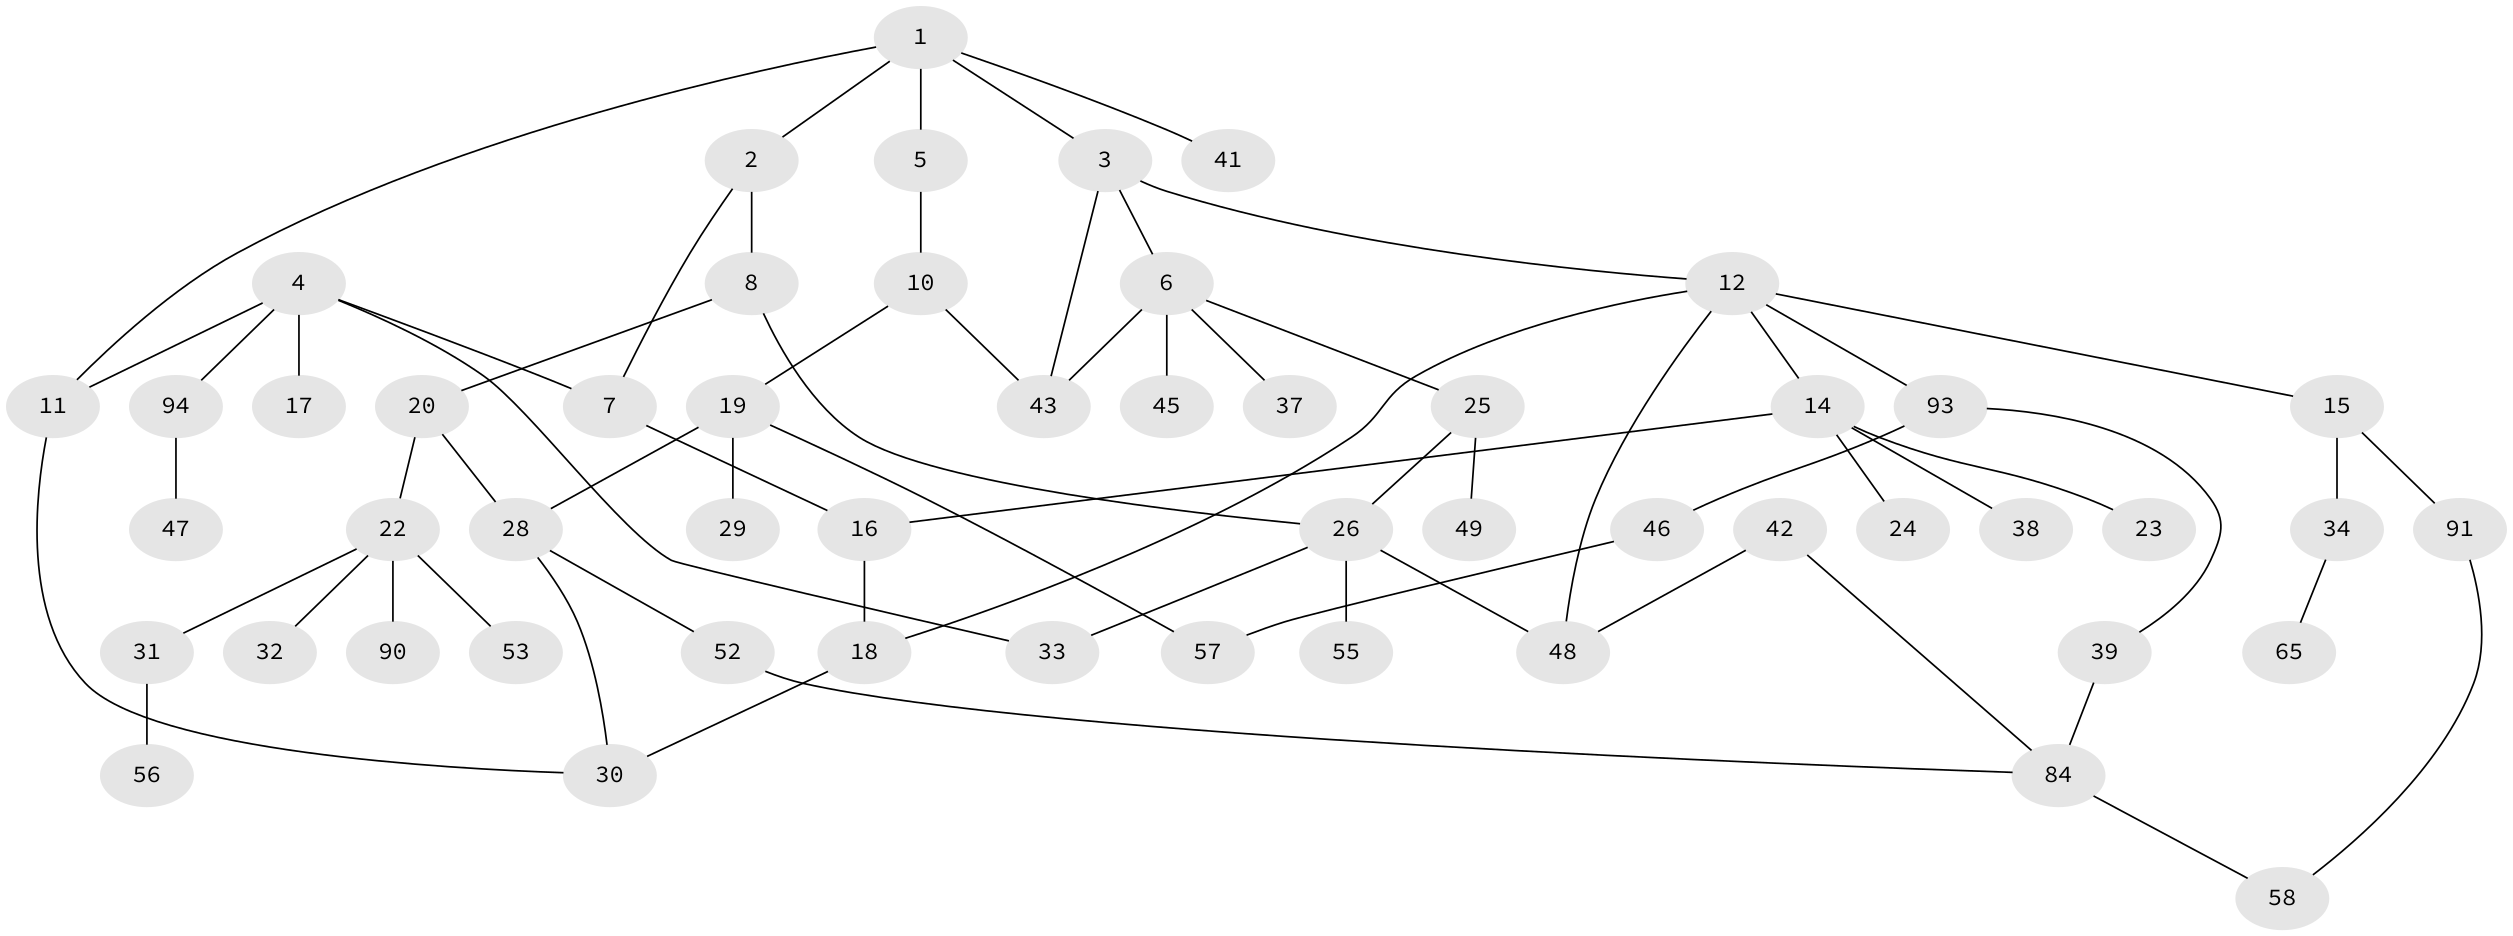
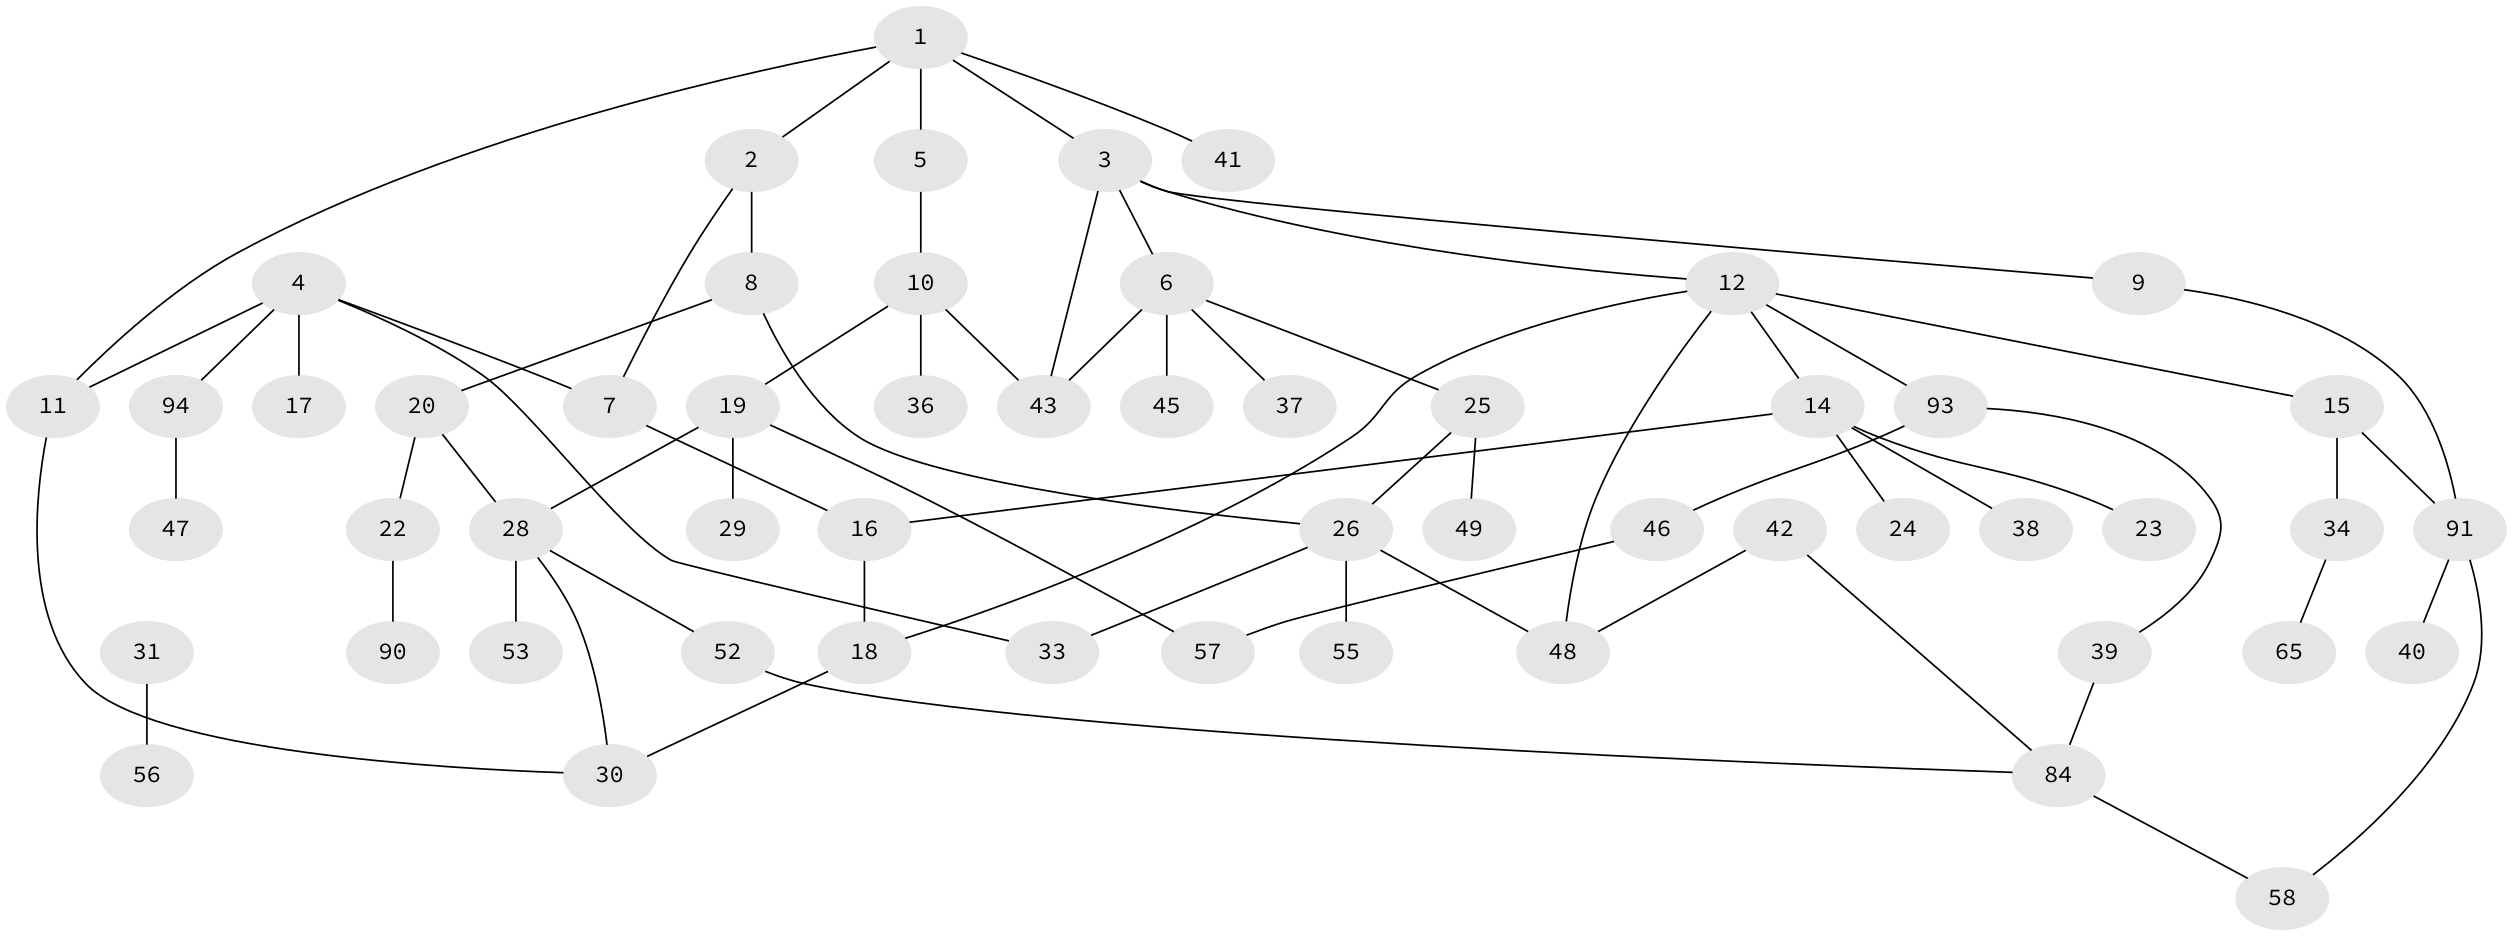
none -> (2139, 284)
none -> (921, 407)
(270, 591) -> none
(454, 591) -> (516, 591)
(270, 653) -> none
none -> (2412, 653)
